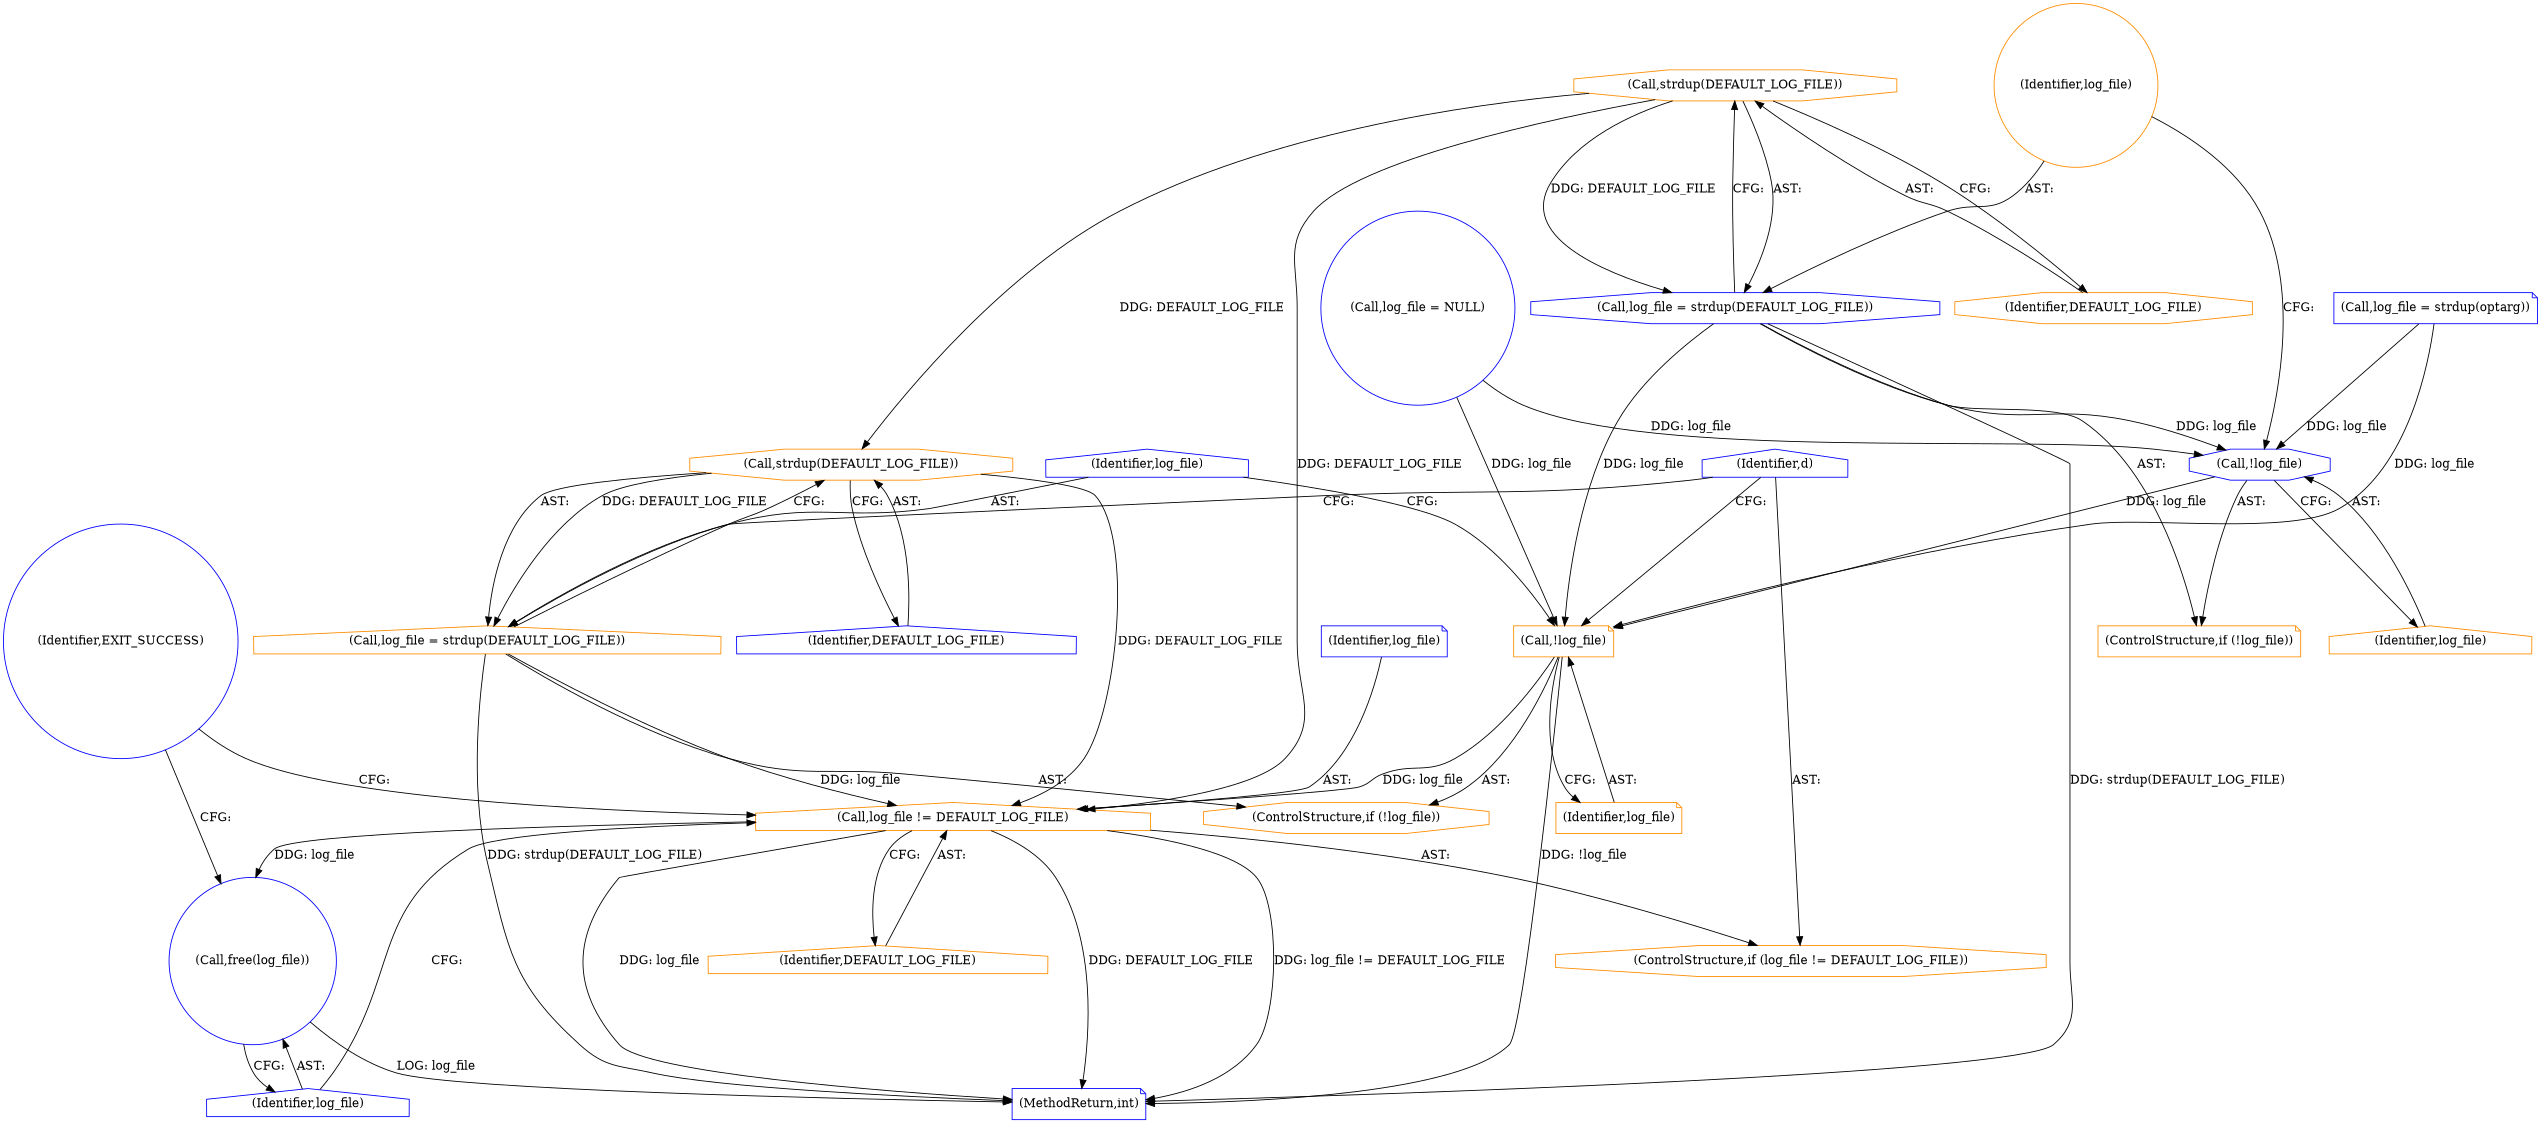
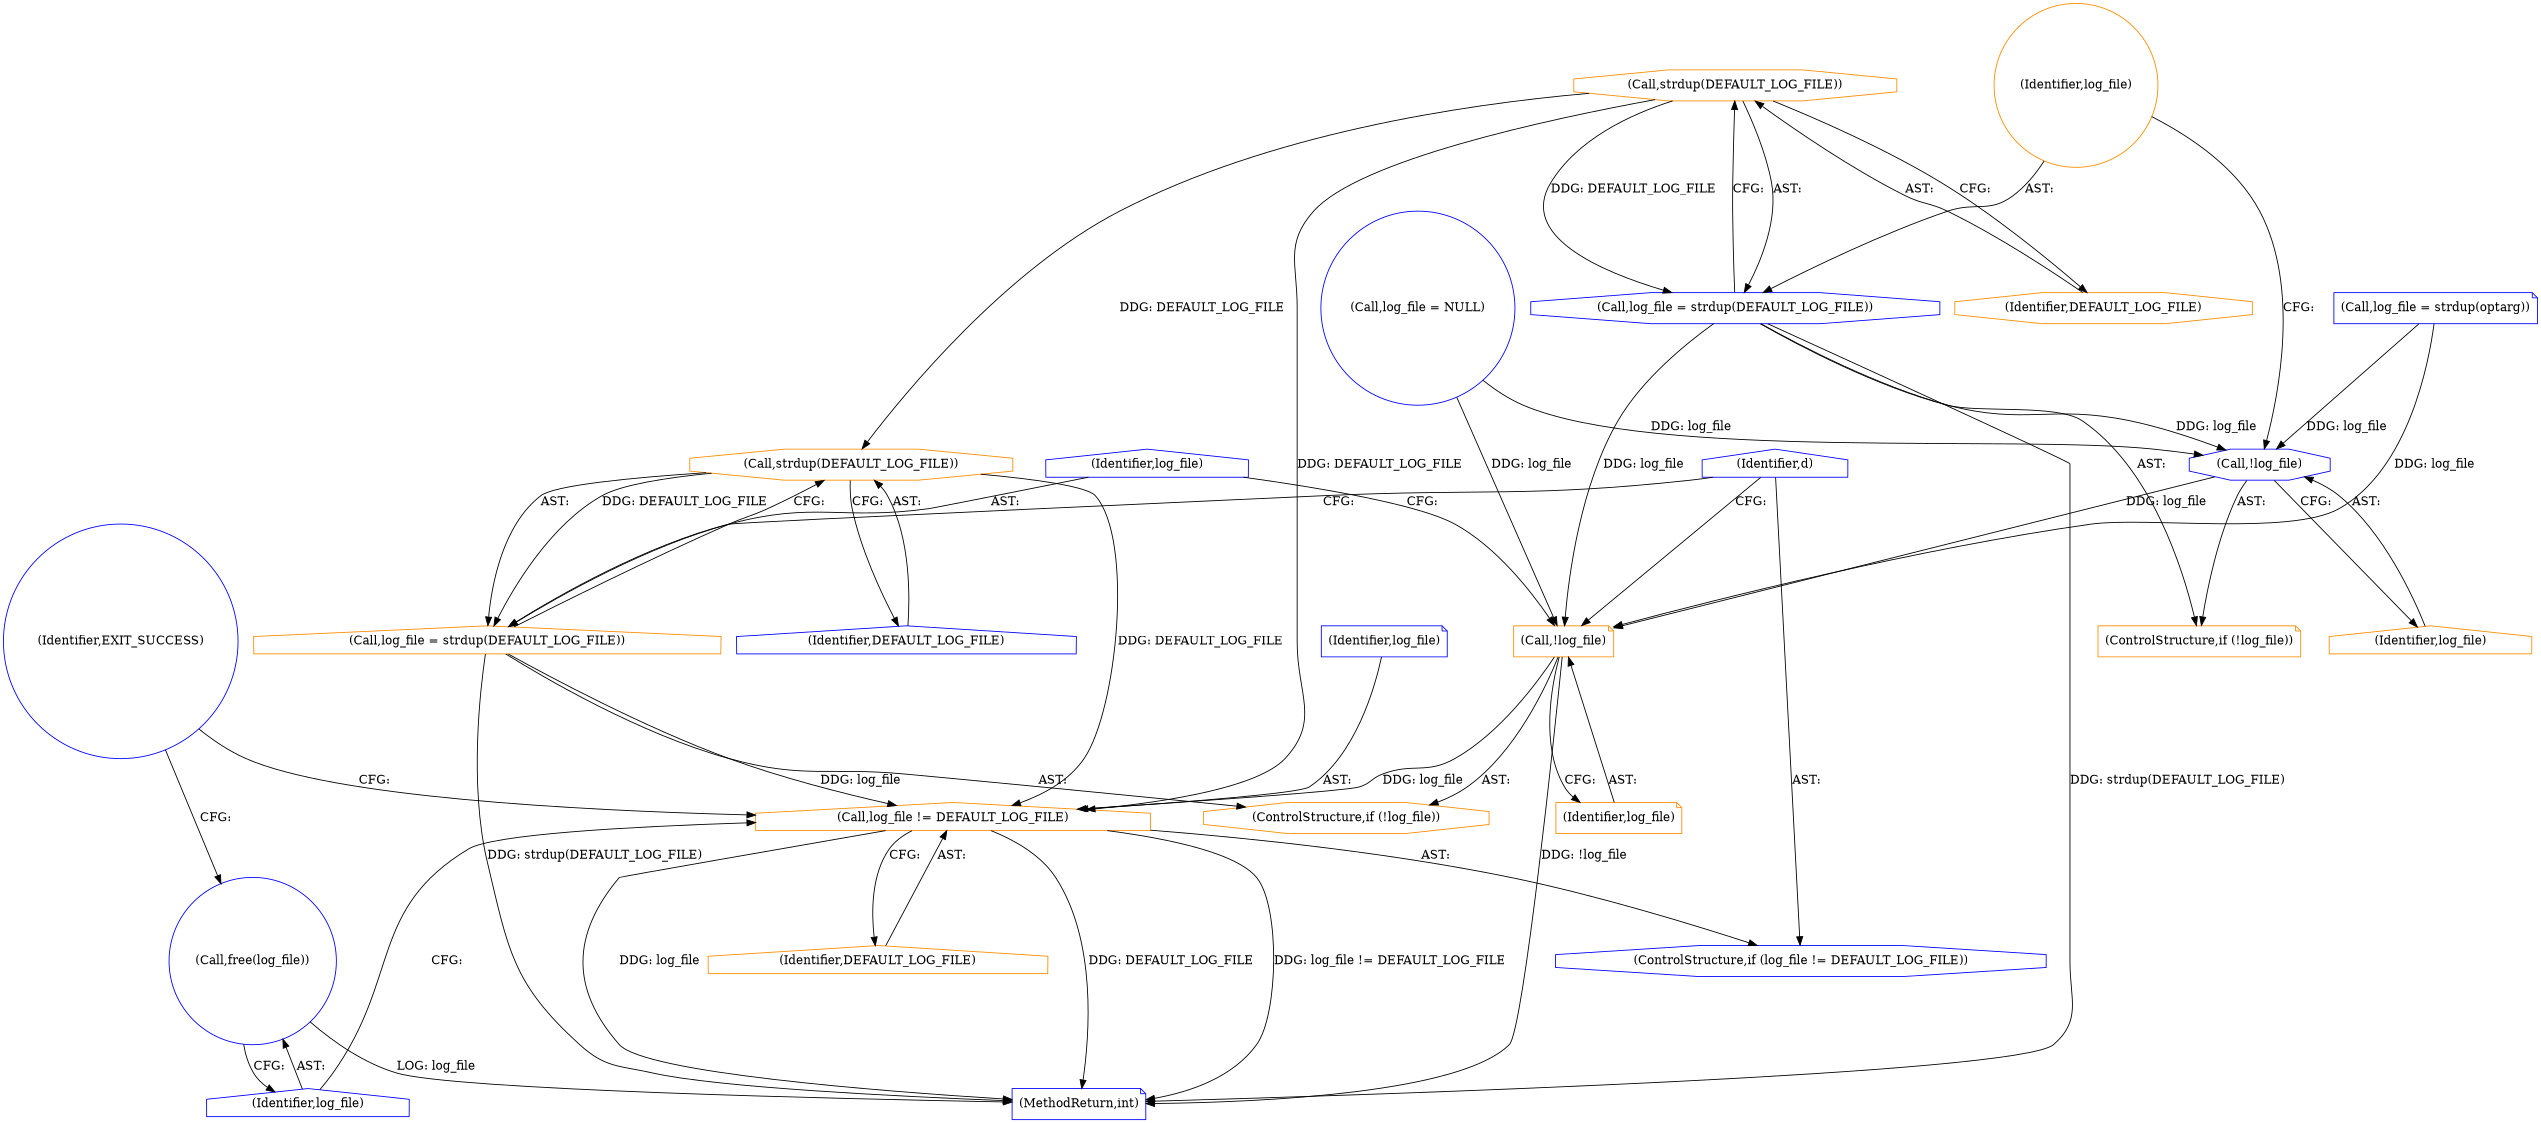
(501, 829) -> none
(1801, 961) -> (1801, 961)
